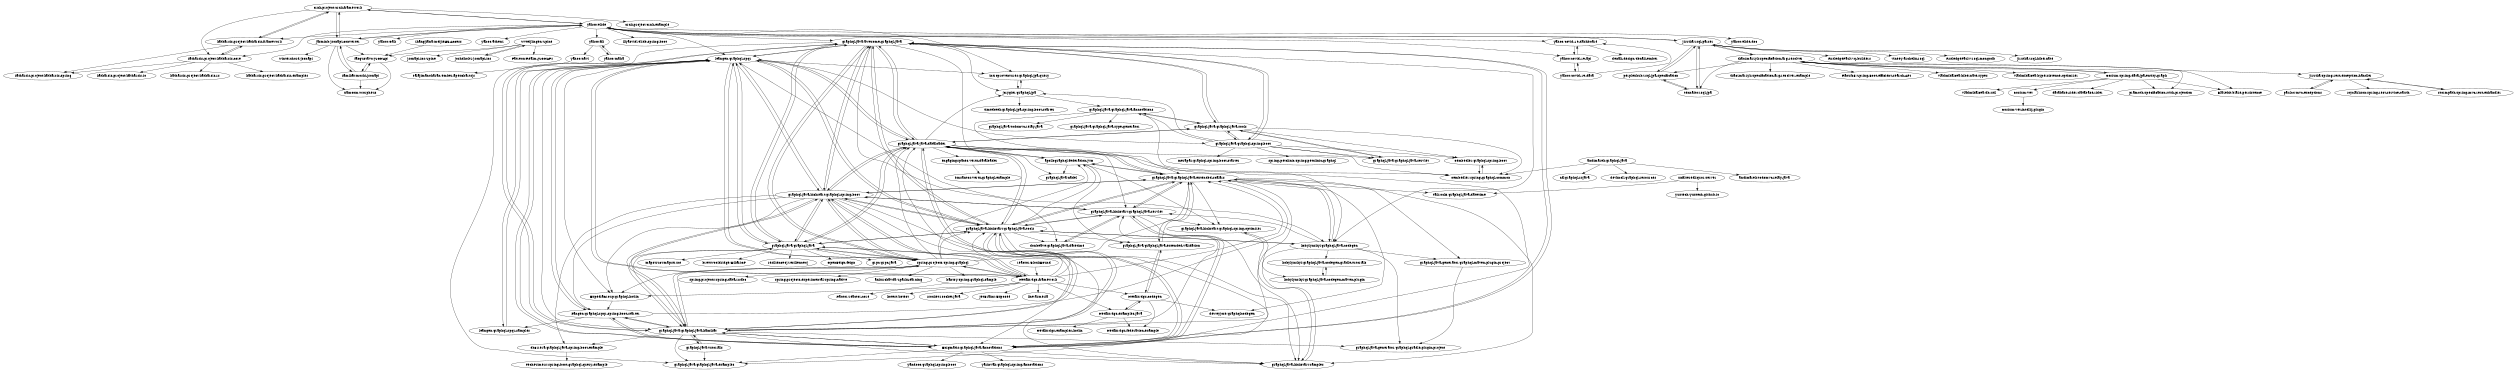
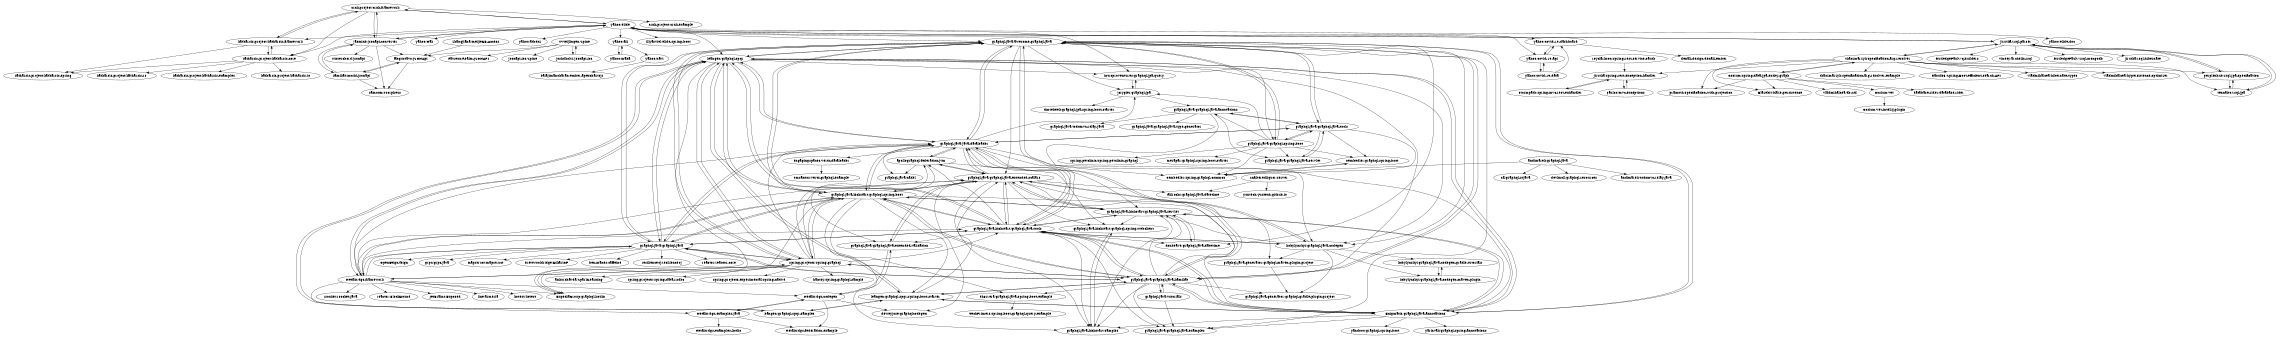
(2358, 84) -> (1624, 66)
(1221, 229) -> (1114, 229)
none -> (605, 263)
(1036, 270) -> (378, 288)
(916, 287) -> (690, 254)
(610, 304) -> (846, 306)
